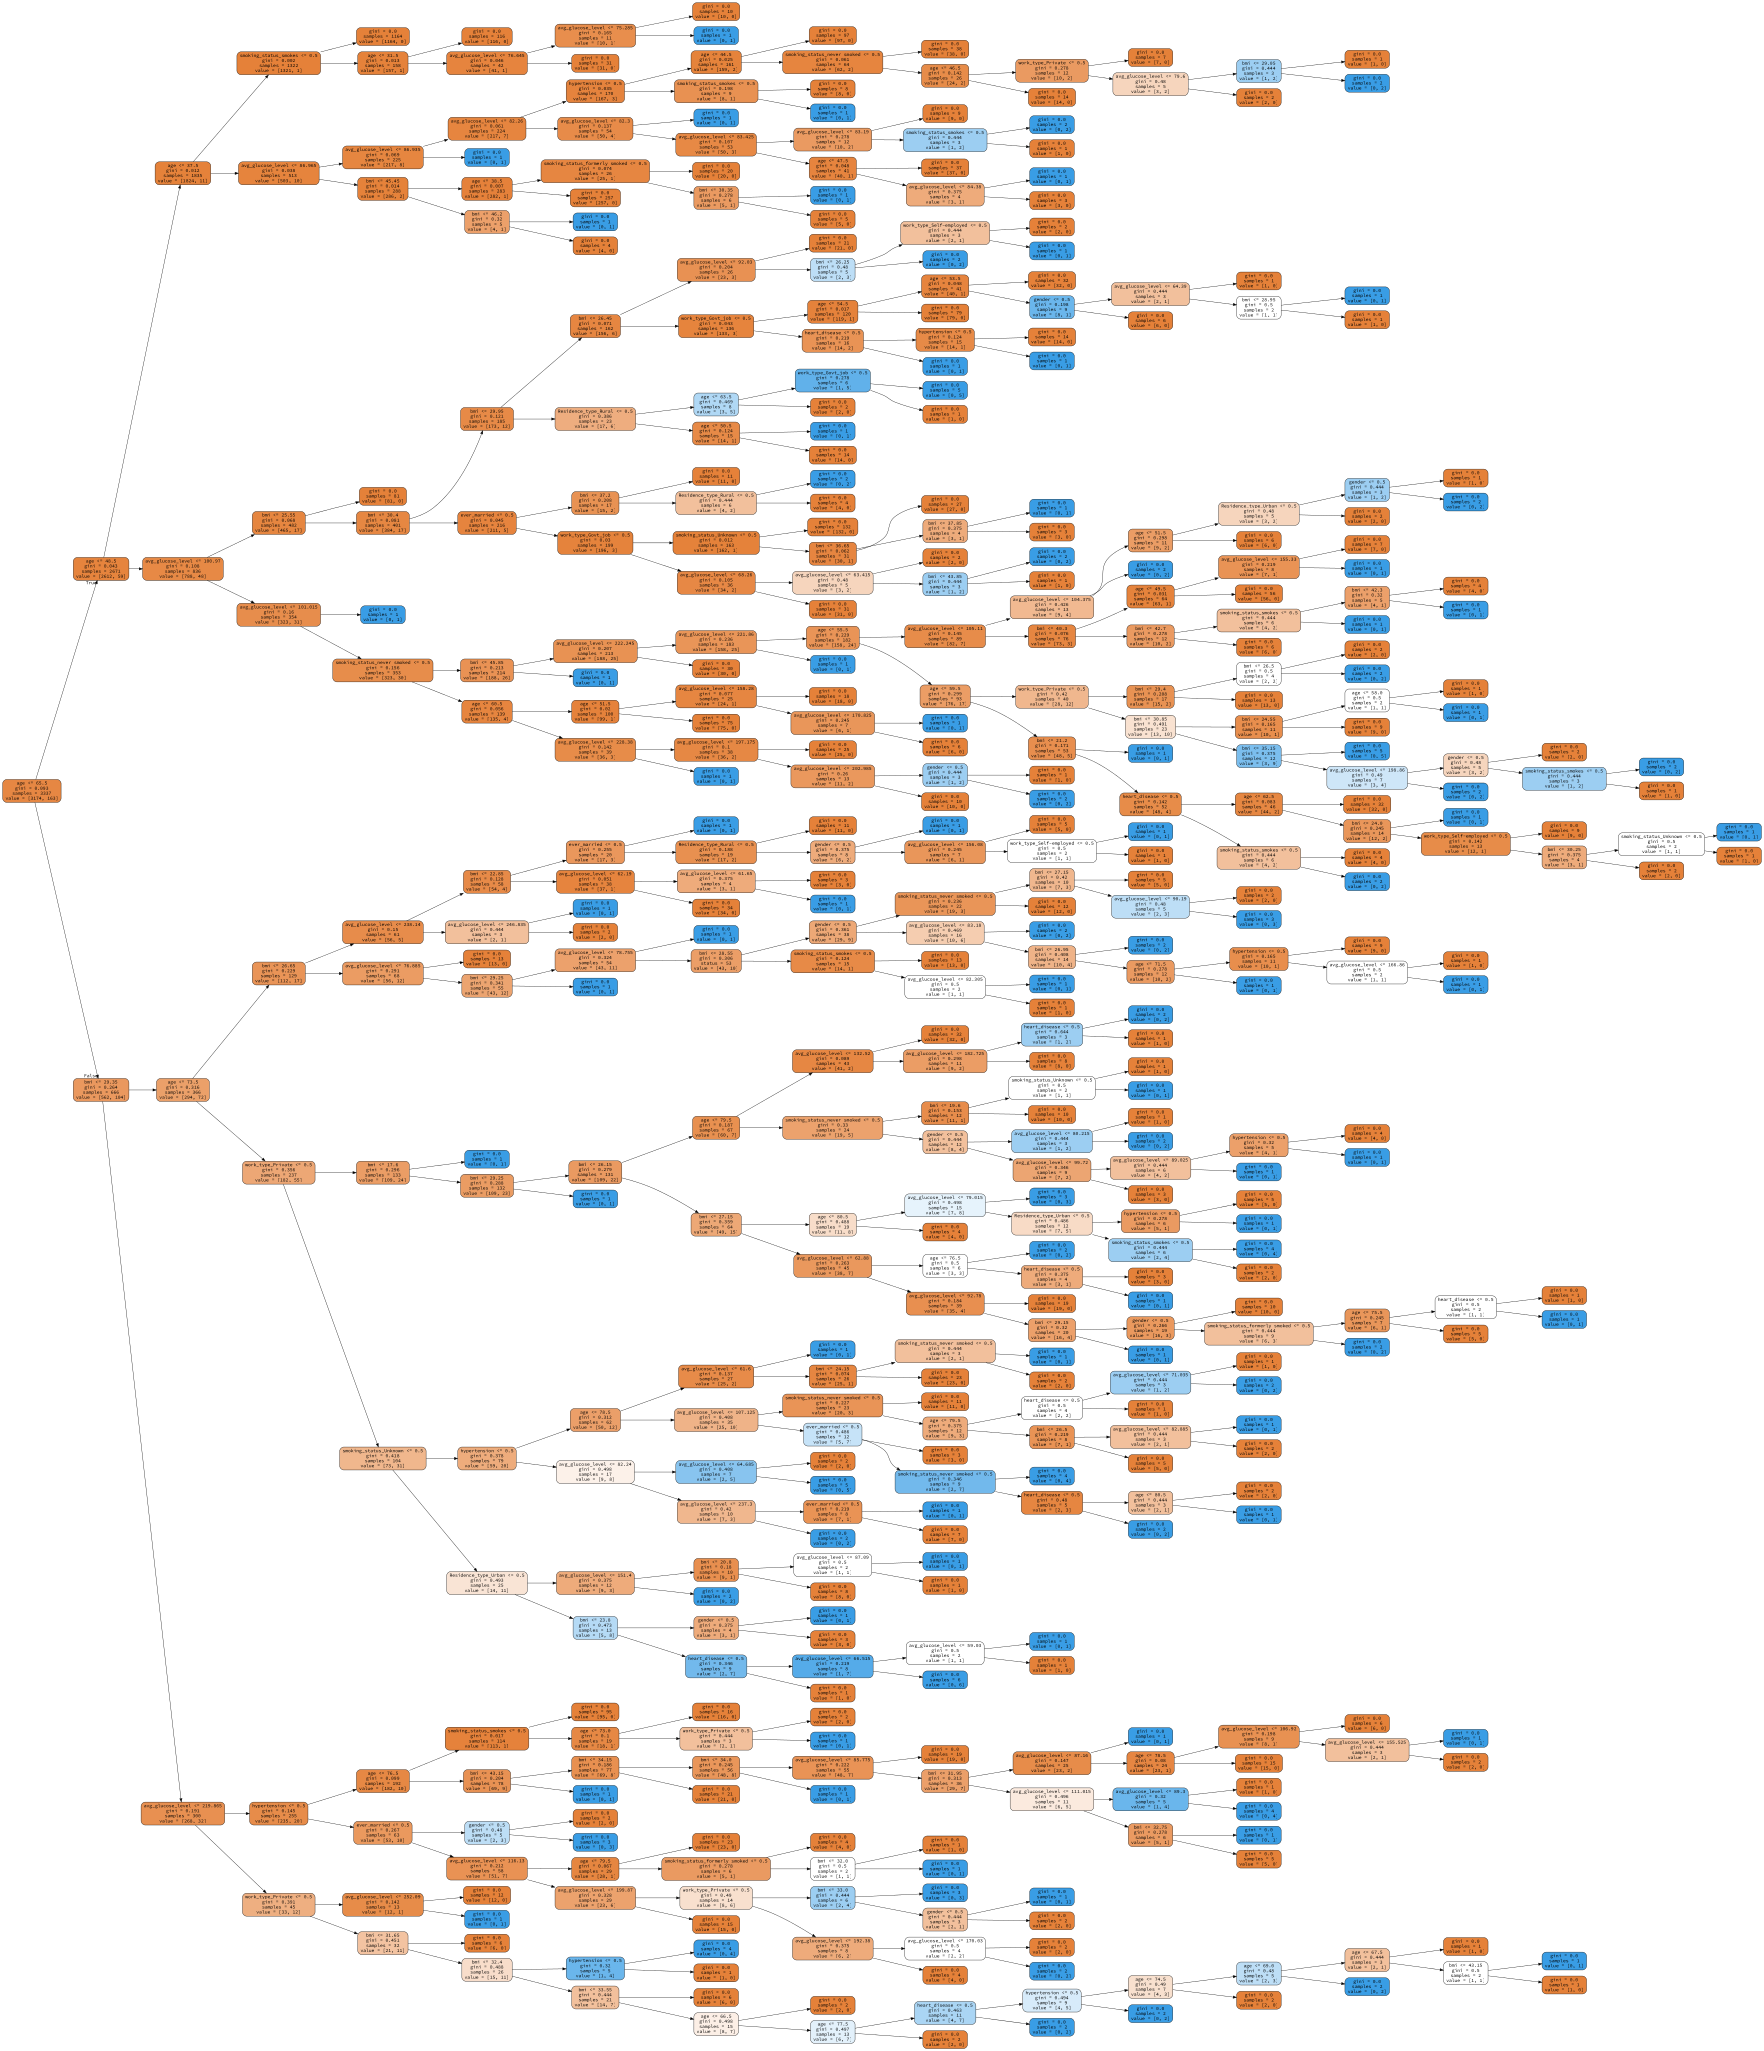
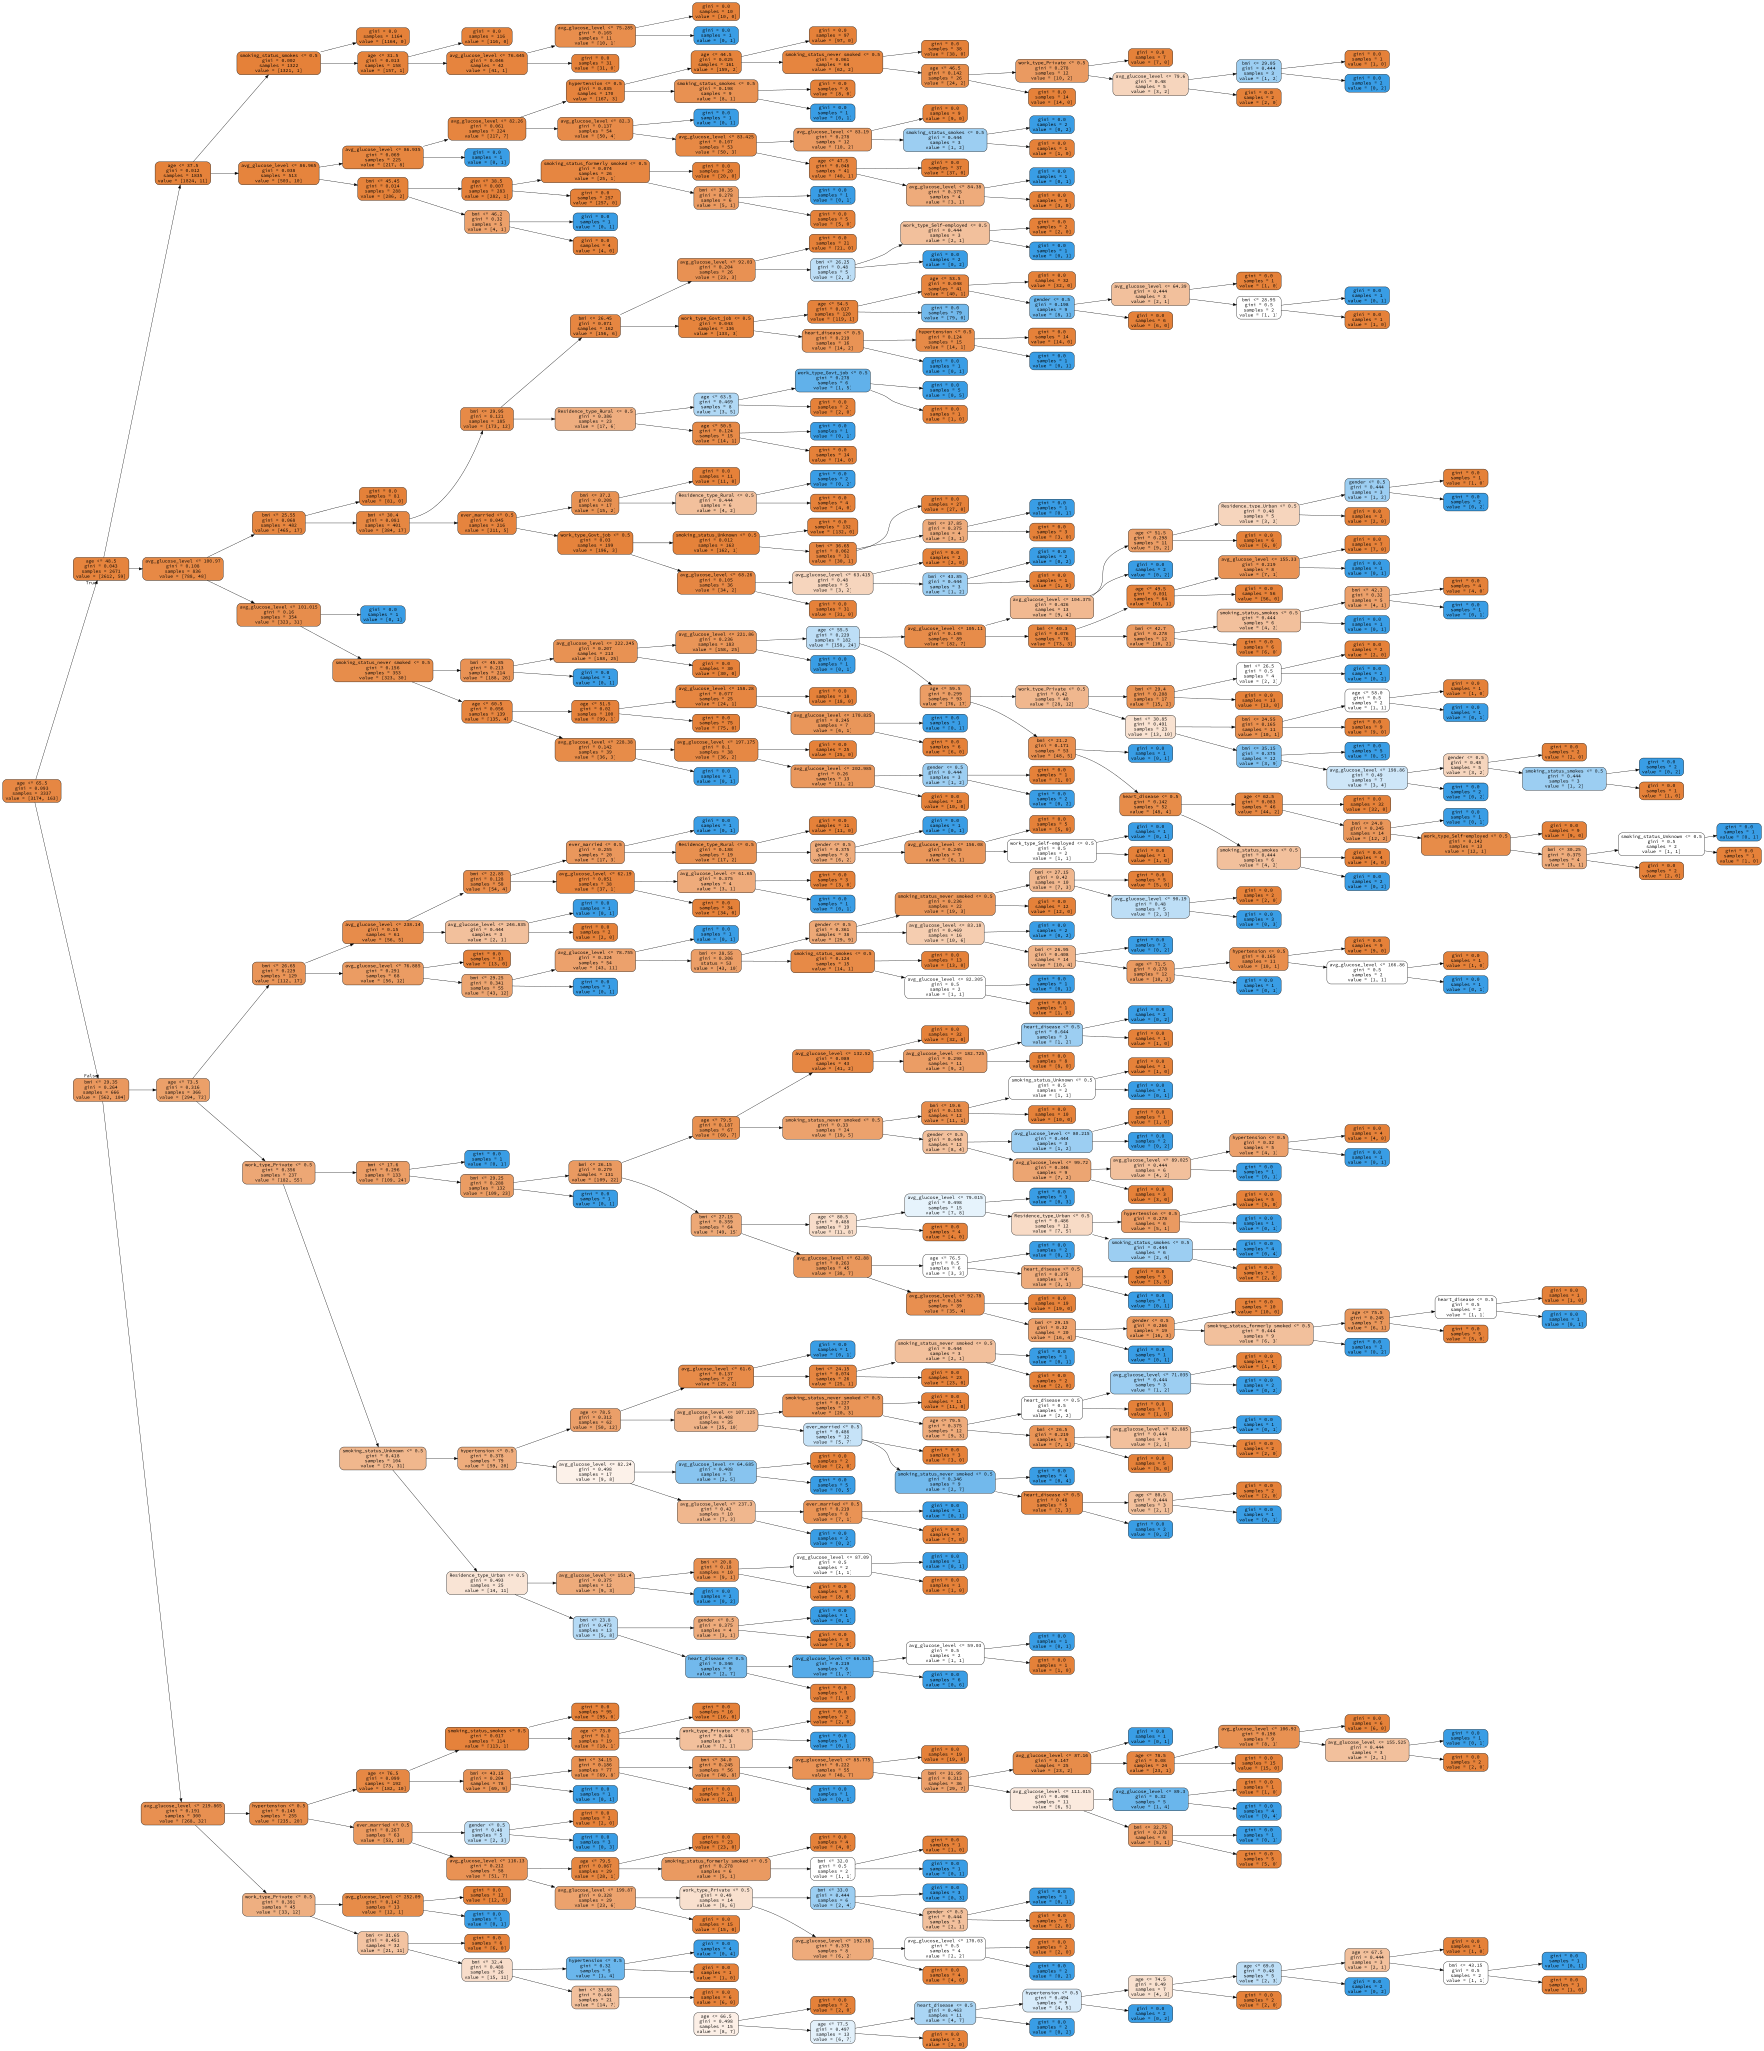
(945, 313) -> (945, 313)
(833, 638) -> (833, 638)
(655, 2011) -> none
